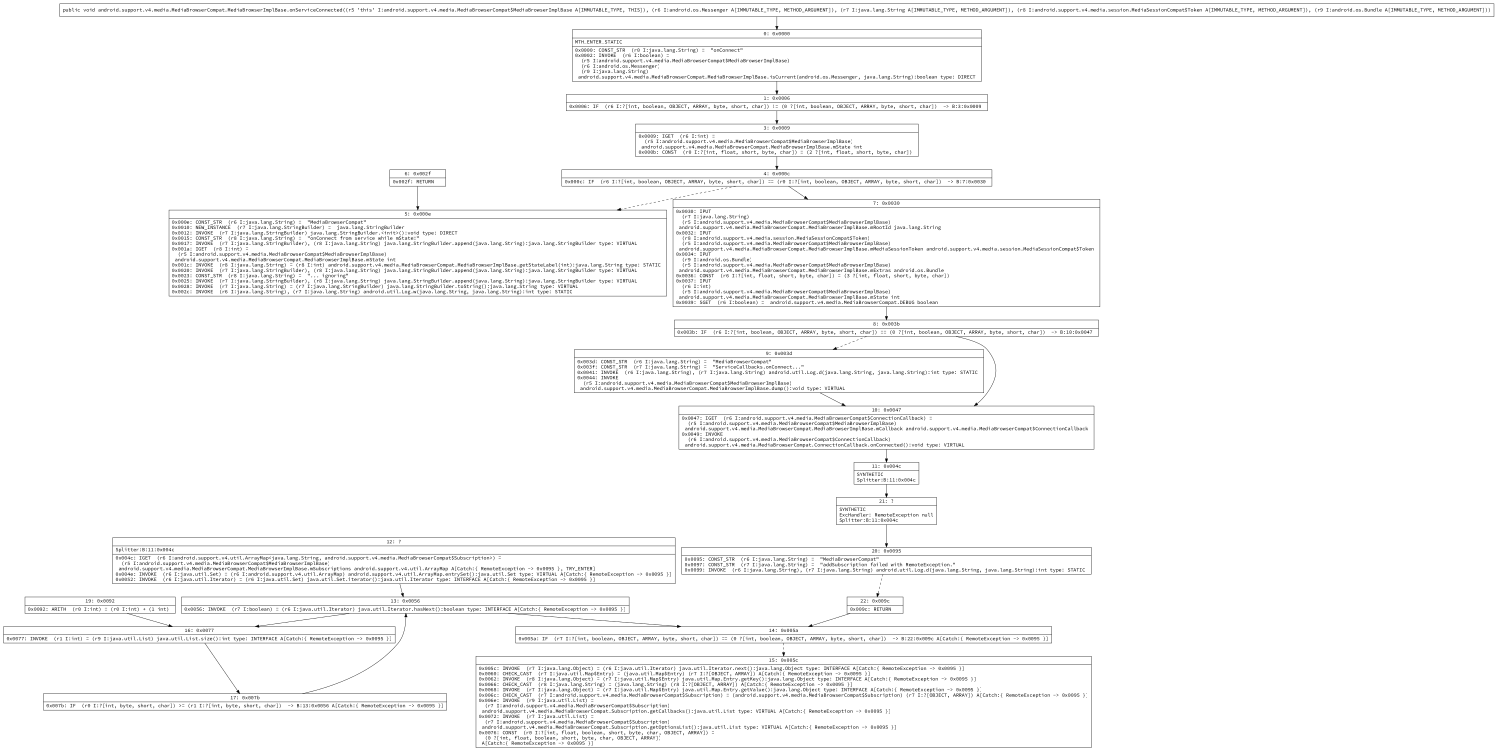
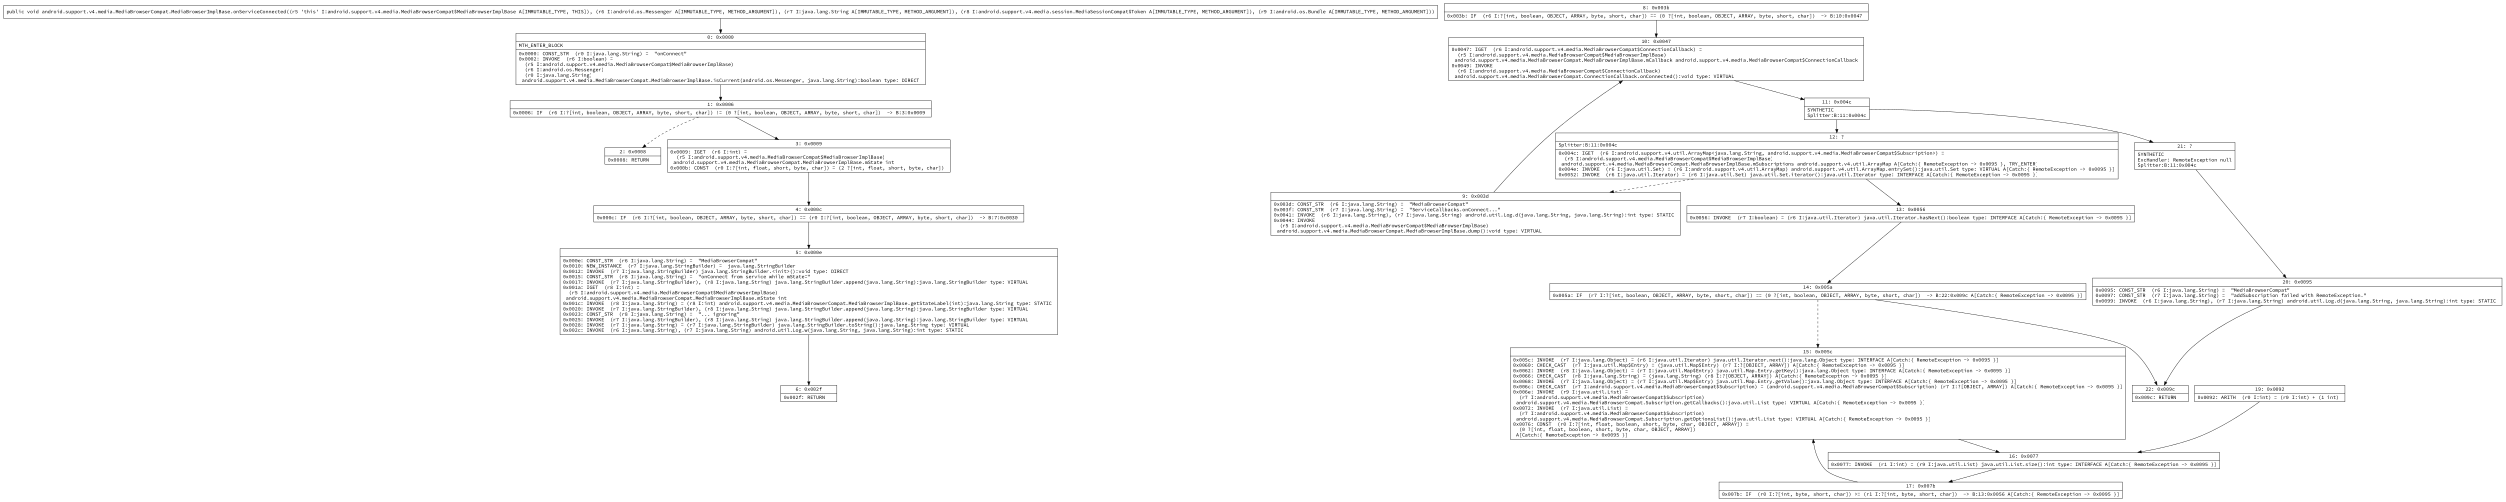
(599, 42) -> (541, 46)
none -> (1837, 125)
none -> (633, 156)
(418, 196) -> (809, 358)
(678, 197) -> (809, 234)
(886, 253) -> none
(851, 342) -> (1654, 185)
(881, 584) -> (2207, 335)
(831, 619) -> (2025, 323)
(304, 620) -> (1977, 445)
(367, 669) -> (1827, 471)
